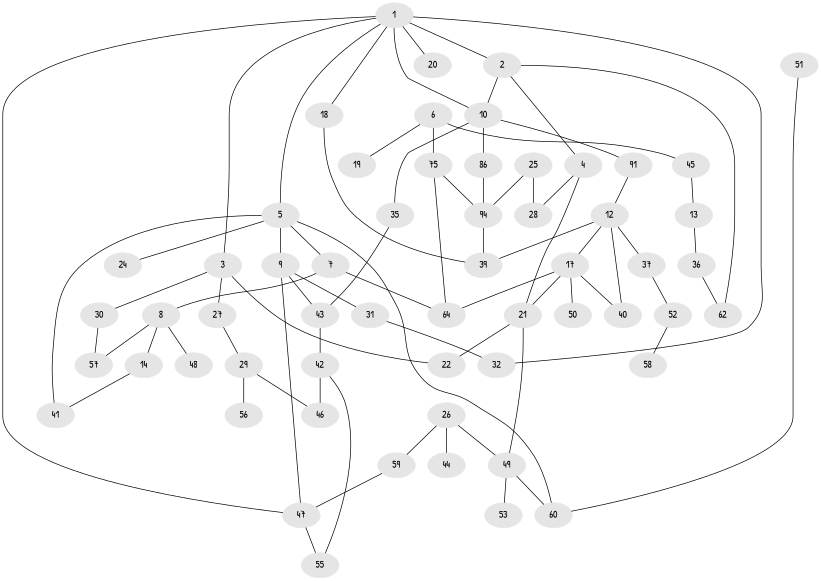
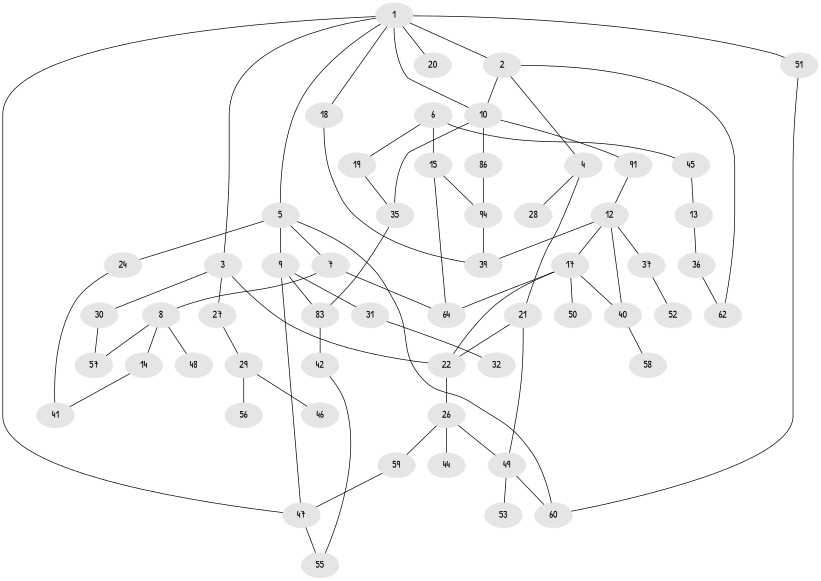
(761, 154) -> (600, 25)
(433, 165) -> (433, 165)
(533, 165) -> none
none -> (376, 190)
(100, 252) -> (63, 329)
(547, 290) -> (497, 304)
(320, 315) -> (320, 315)
(660, 340) -> (635, 340)
none -> (447, 388)
(320, 390) -> none
